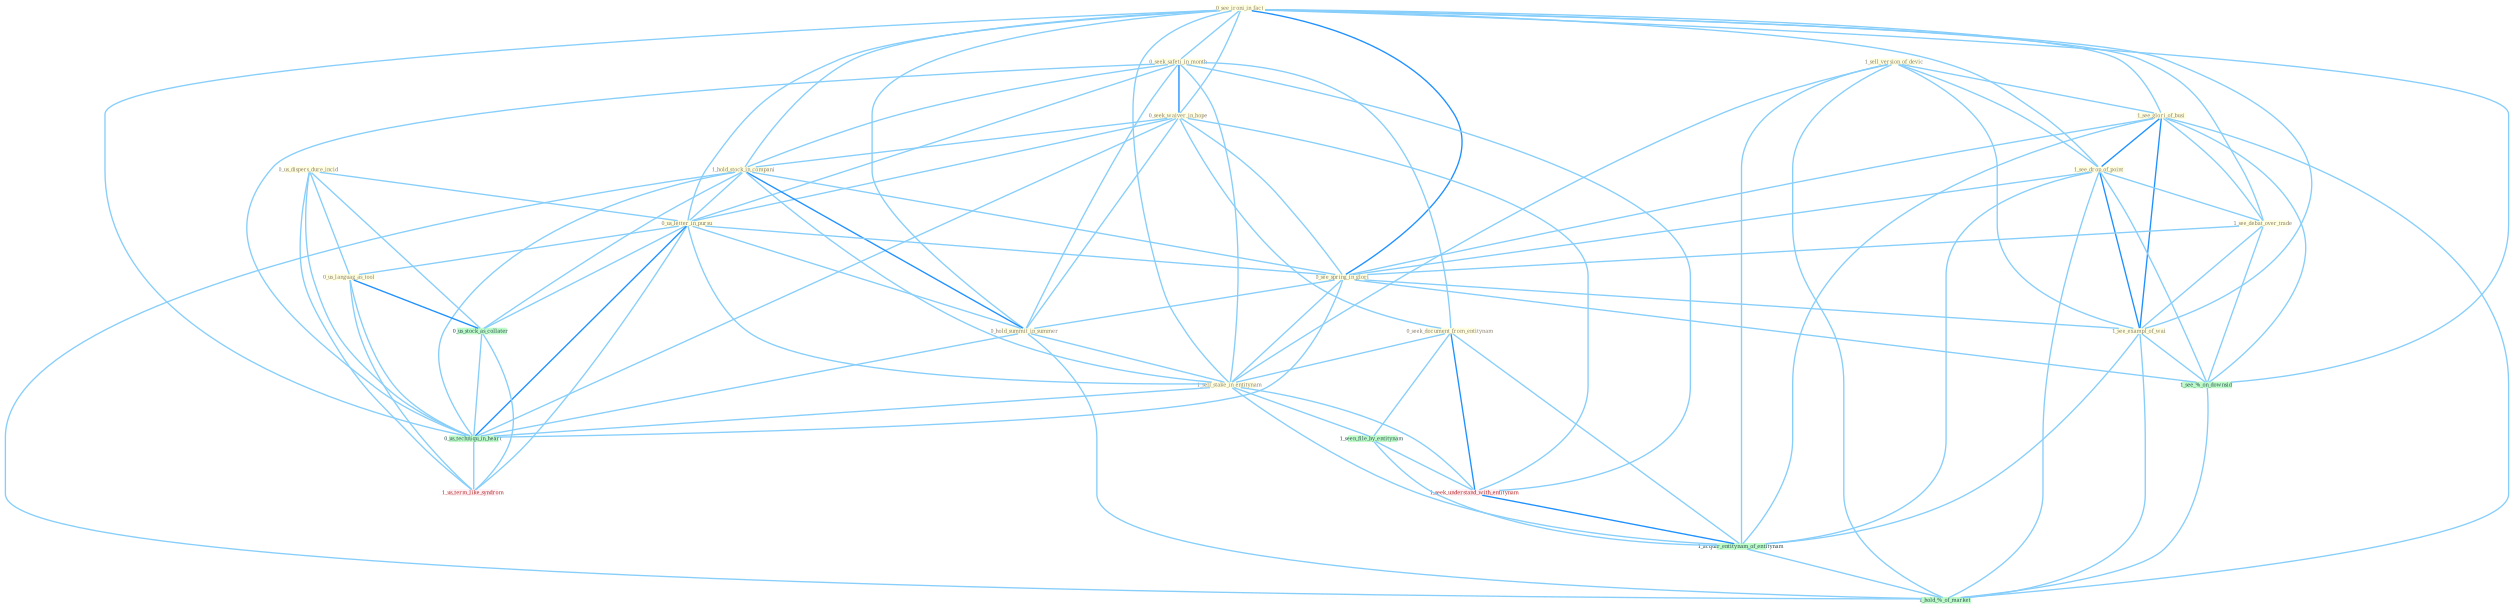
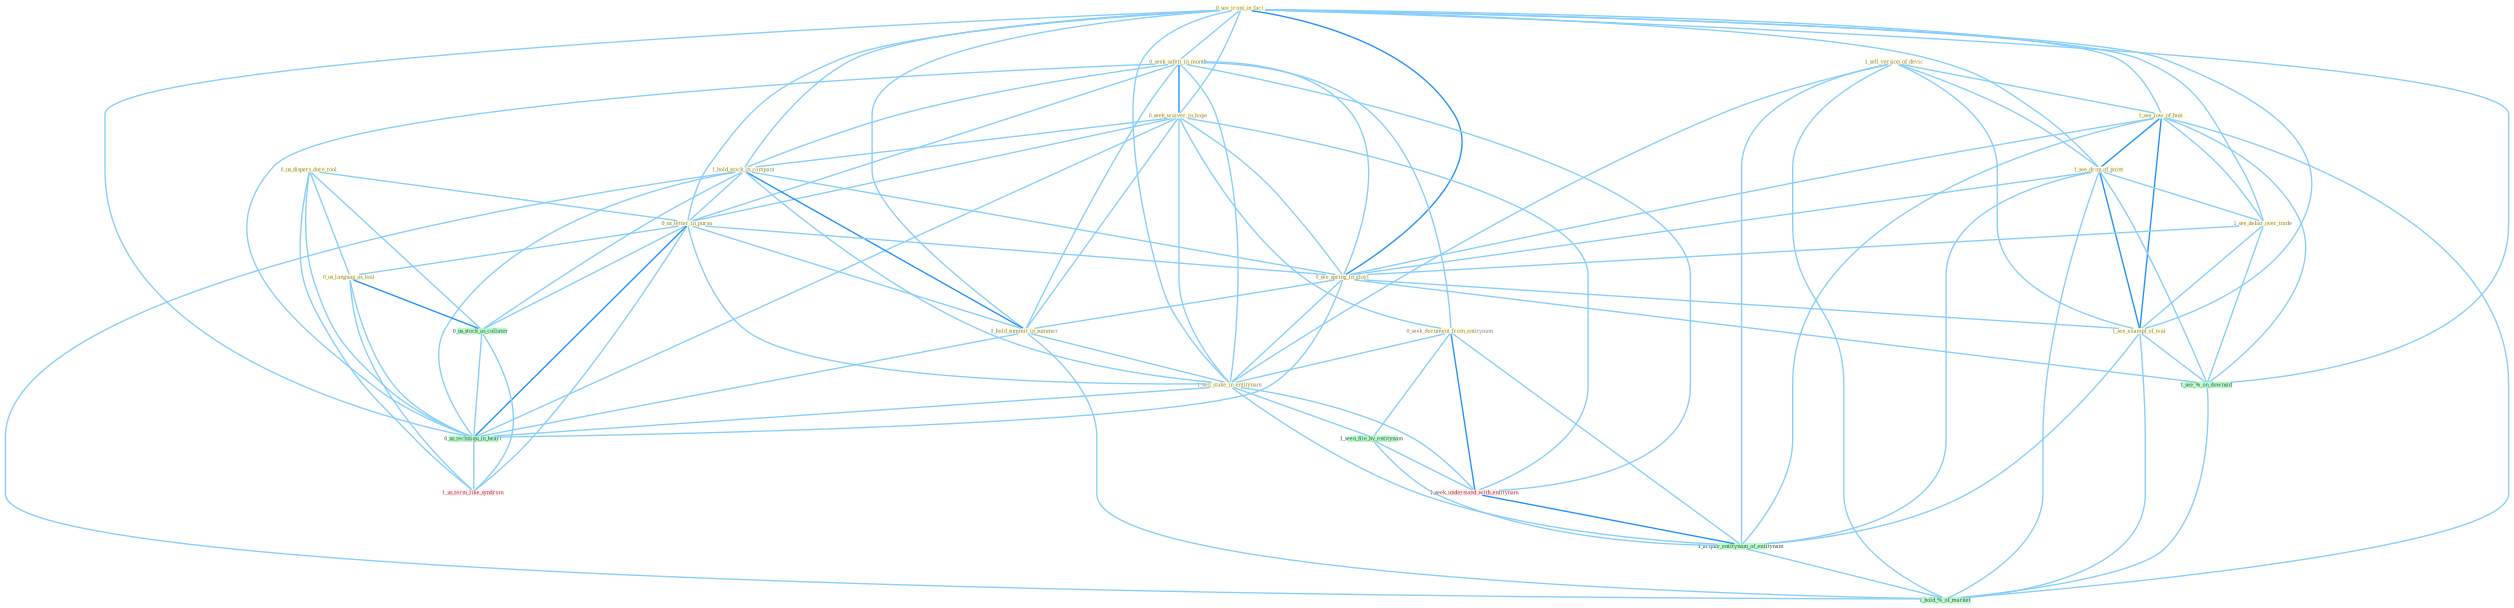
none -> (1353, 116)
(2161, 116) -> (2161, 116)
(310, 170) -> (310, 170)
none -> (1179, 236)
